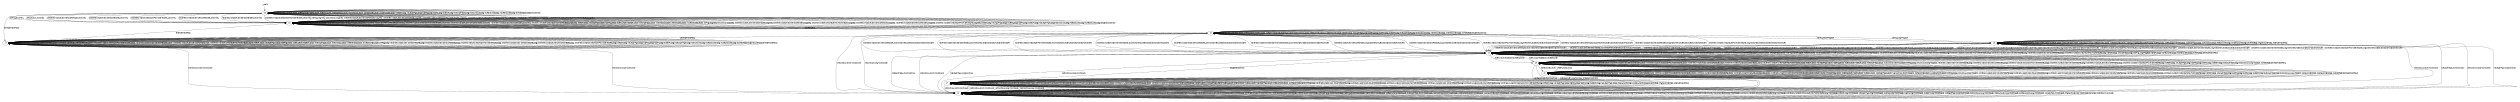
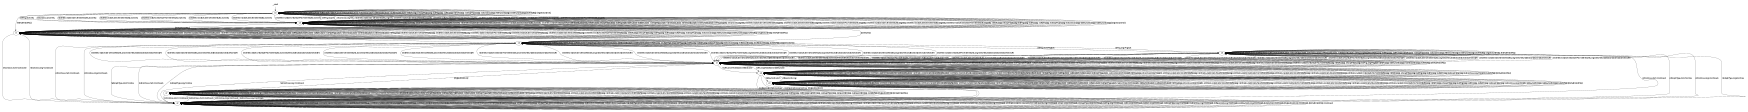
(669, 38) -> (354, 40)
